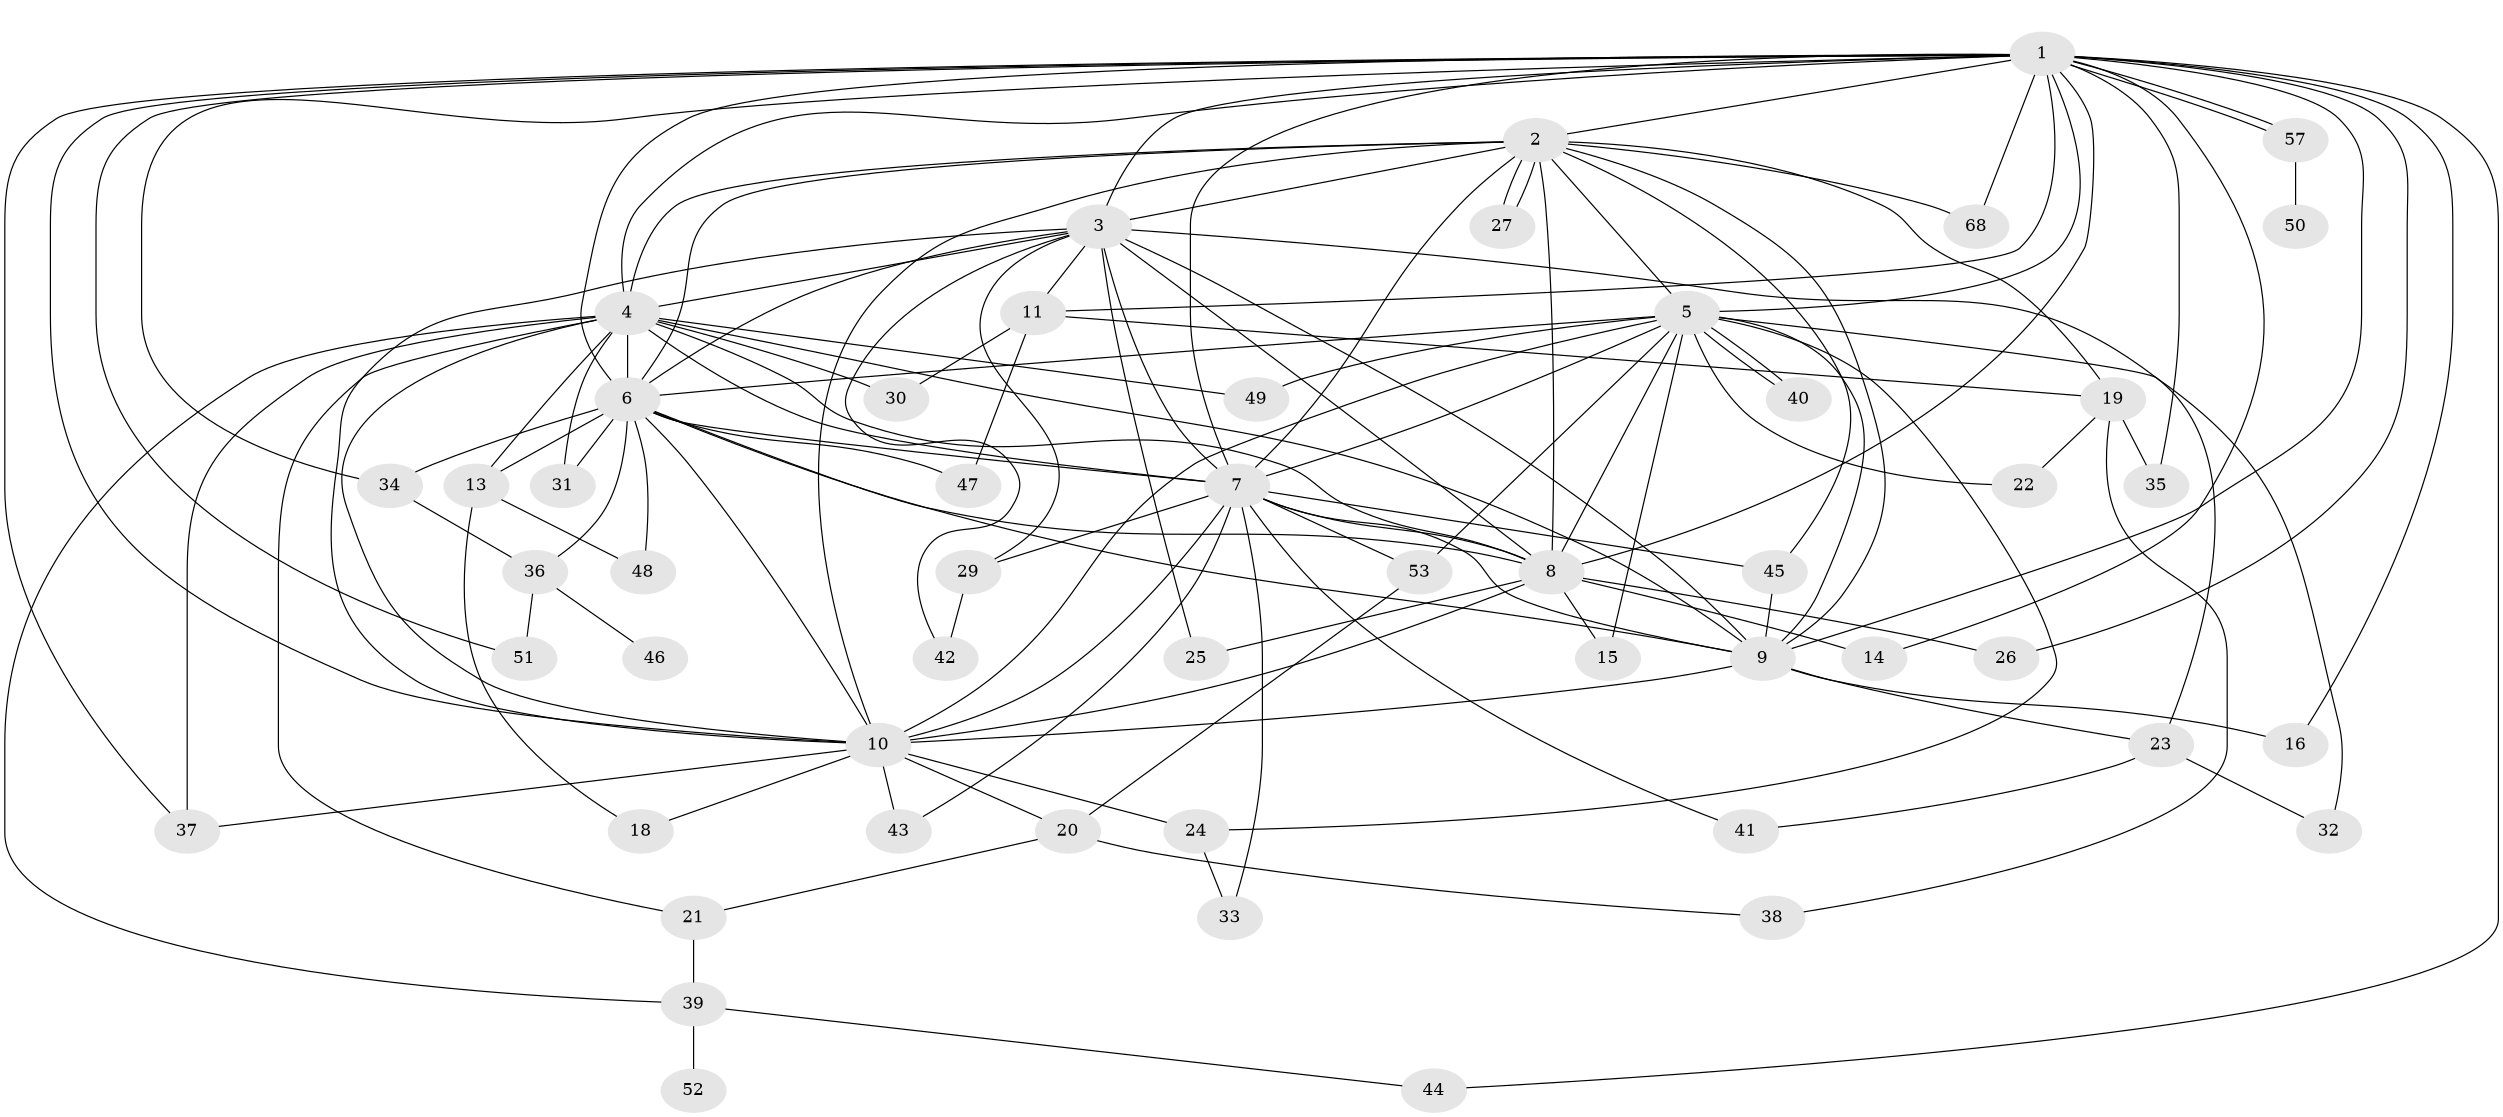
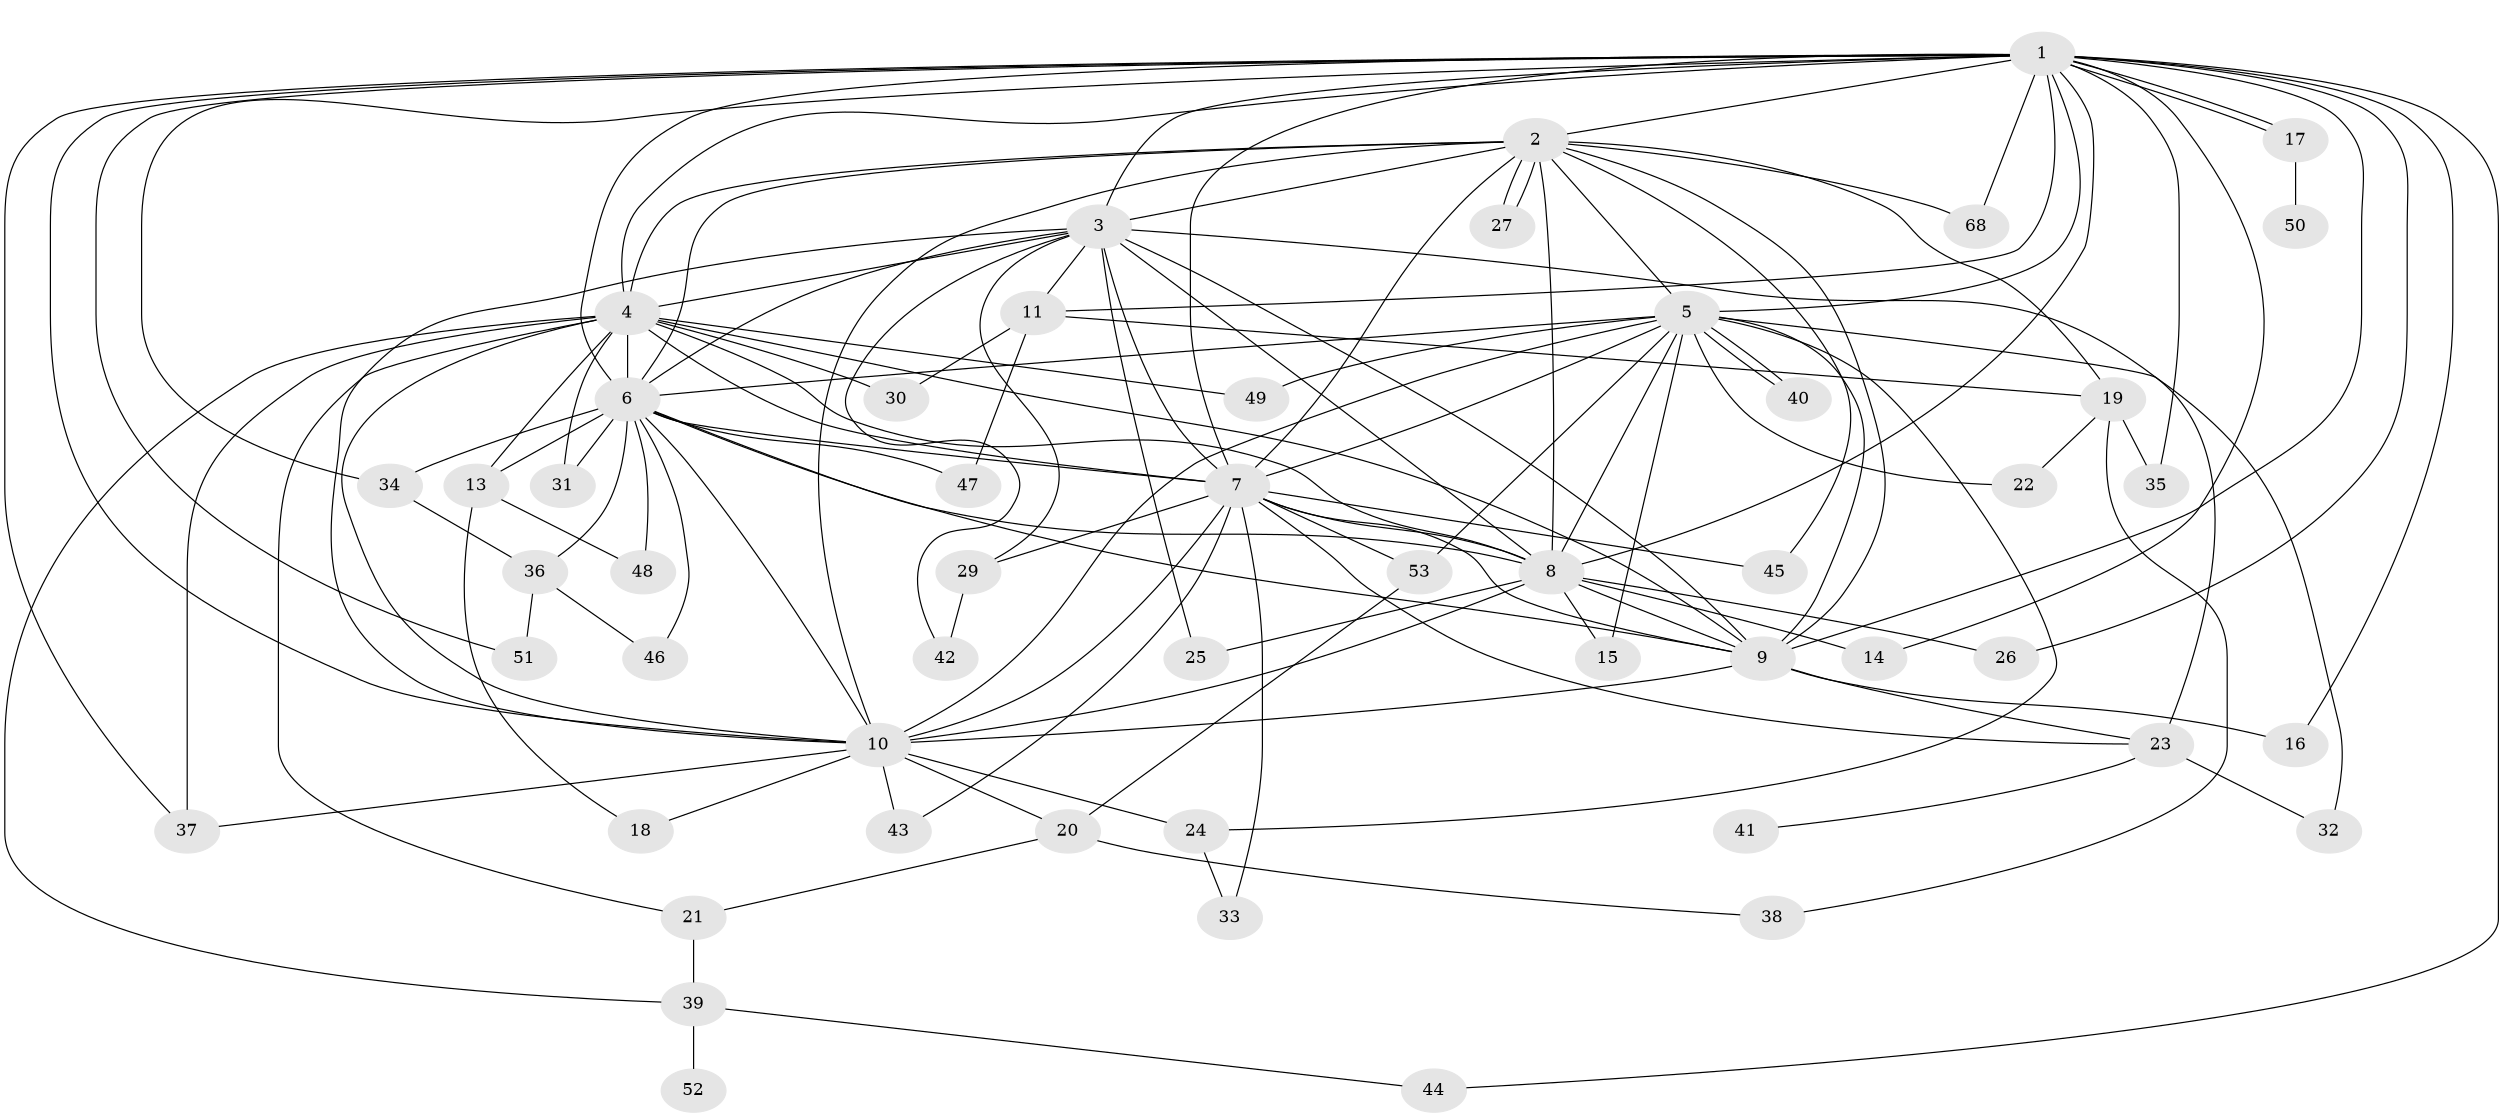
(2296, 140) -> (2296, 140)
none -> (683, 527)
(1769, 617) -> (1657, 616)
(1449, 688) -> (1668, 703)
